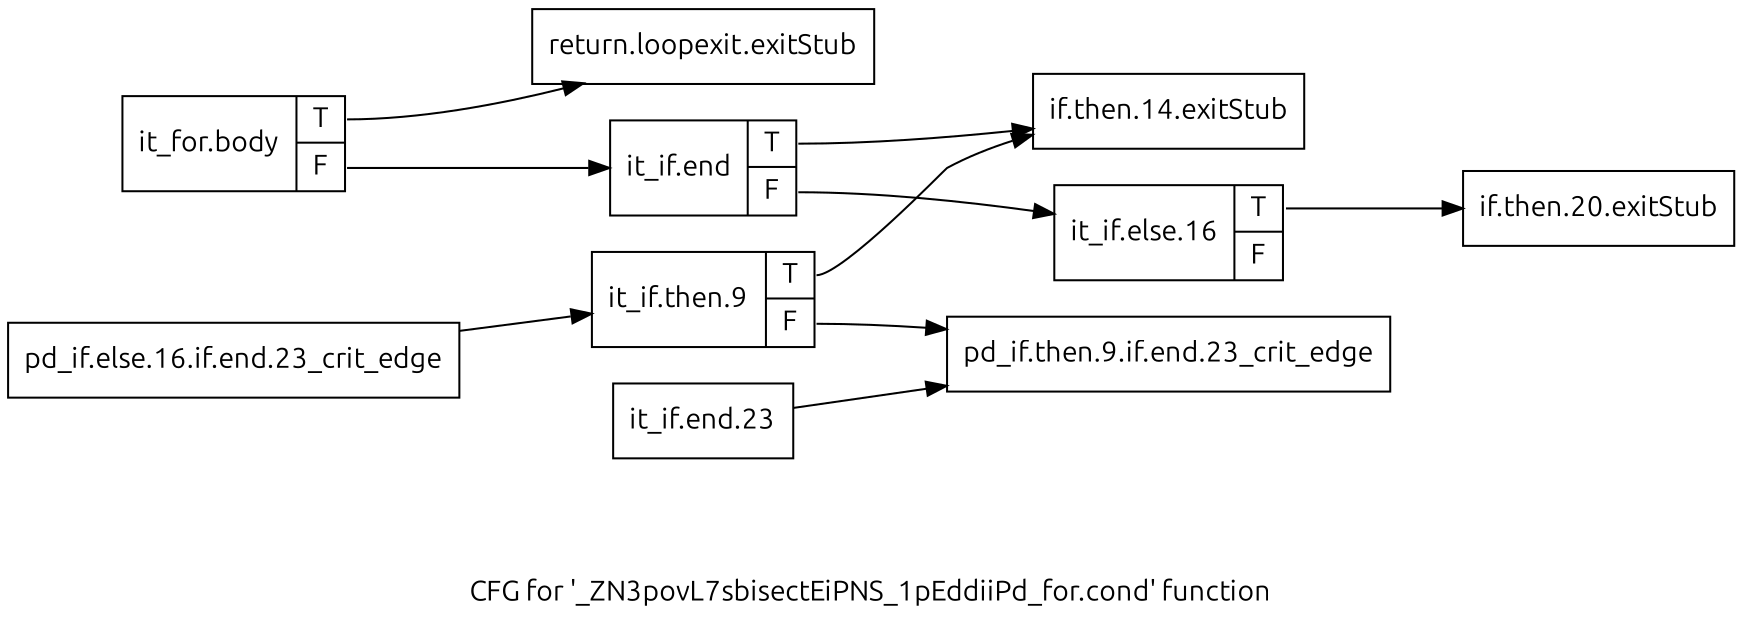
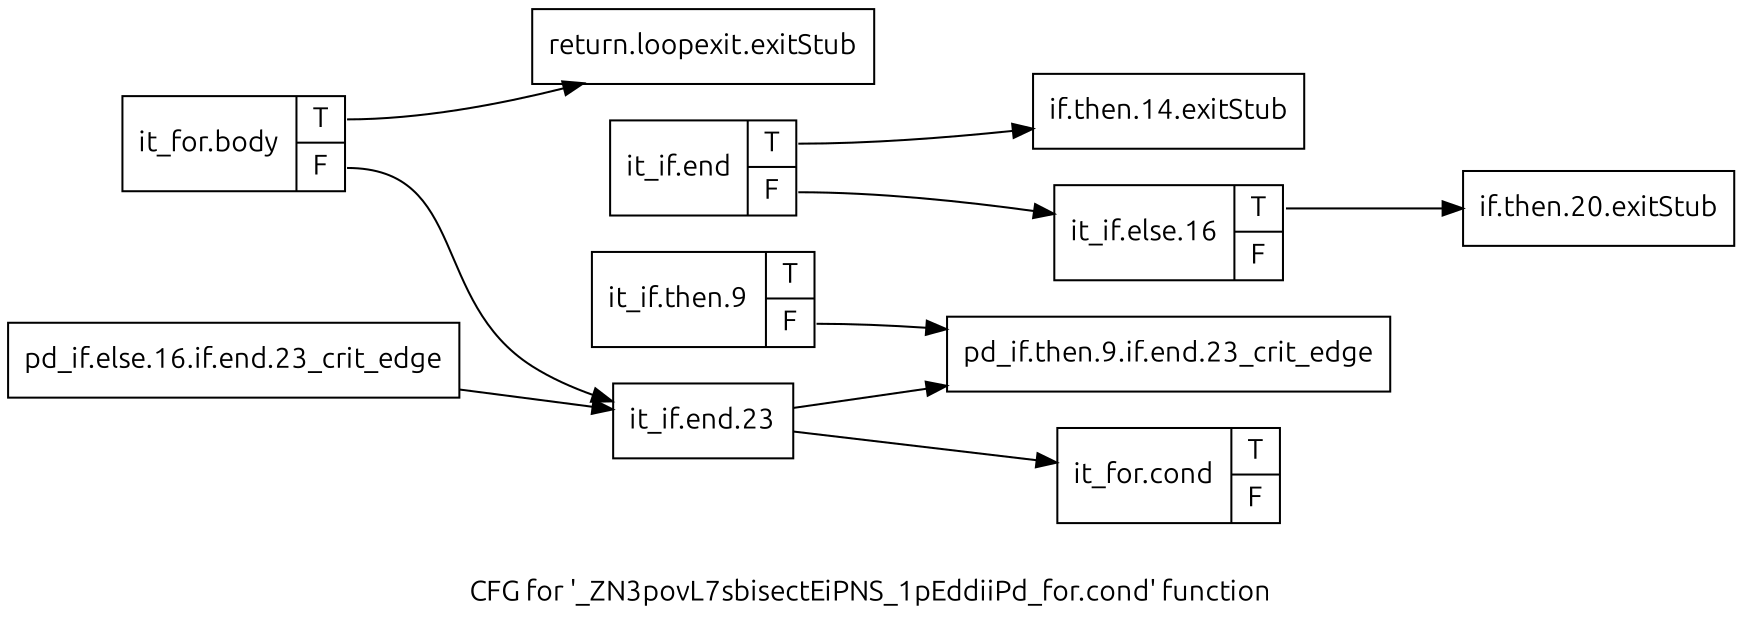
(468, 168) -> (464, 282)
(903, 211) -> none
(515, 324) -> (526, 398)
none -> (1169, 476)
